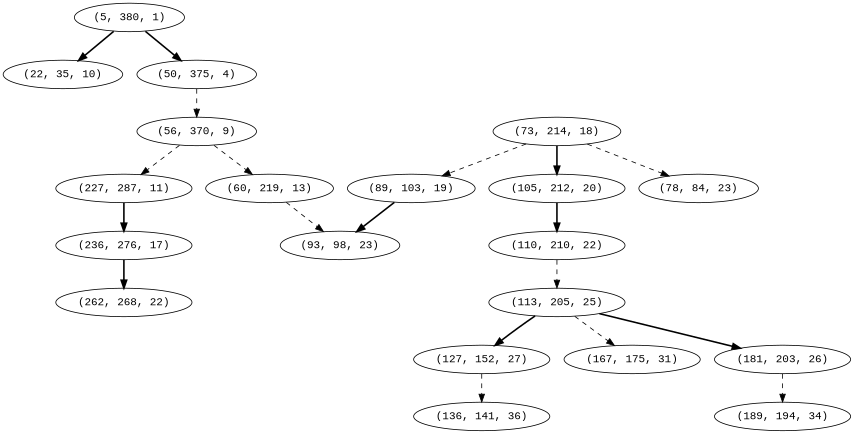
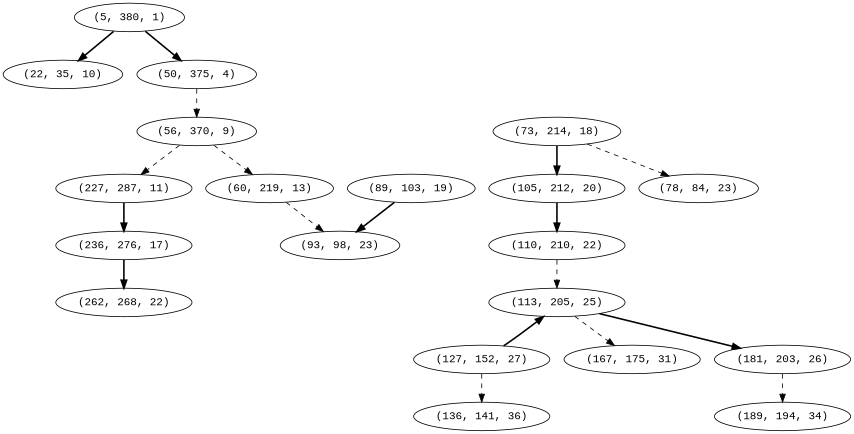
(488, 158) -> none
(518, 328) -> (520, 334)
